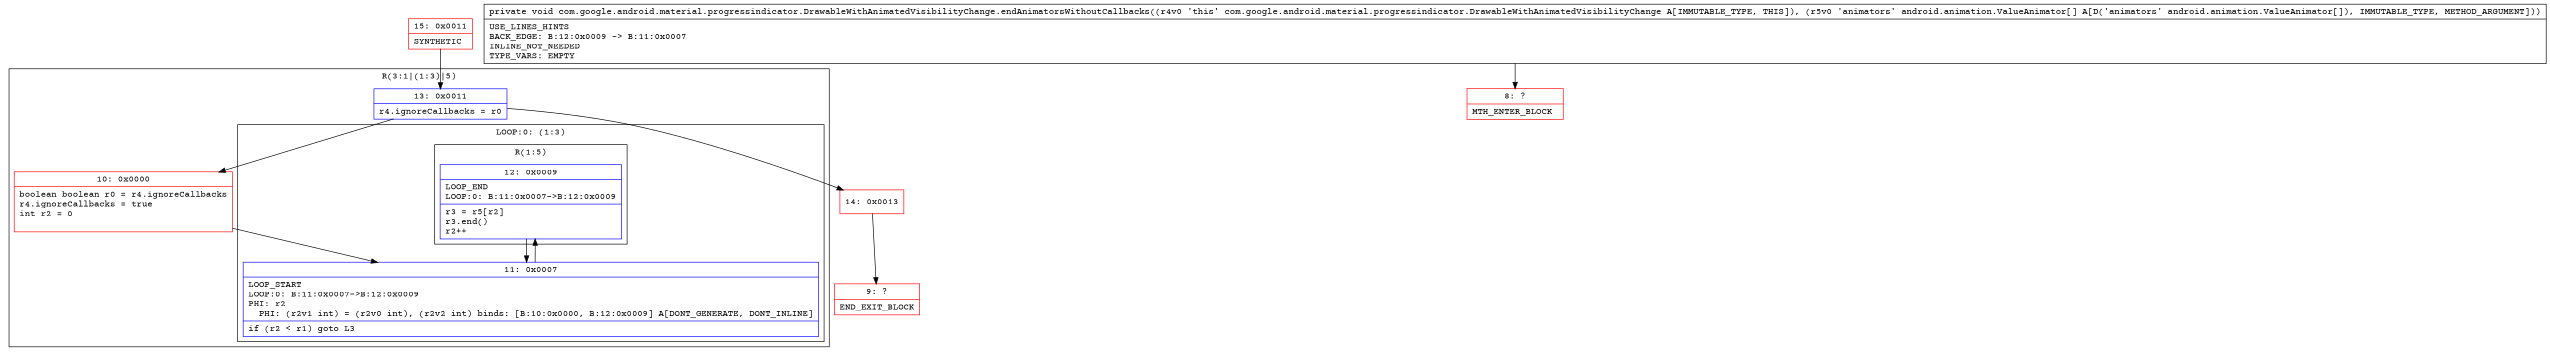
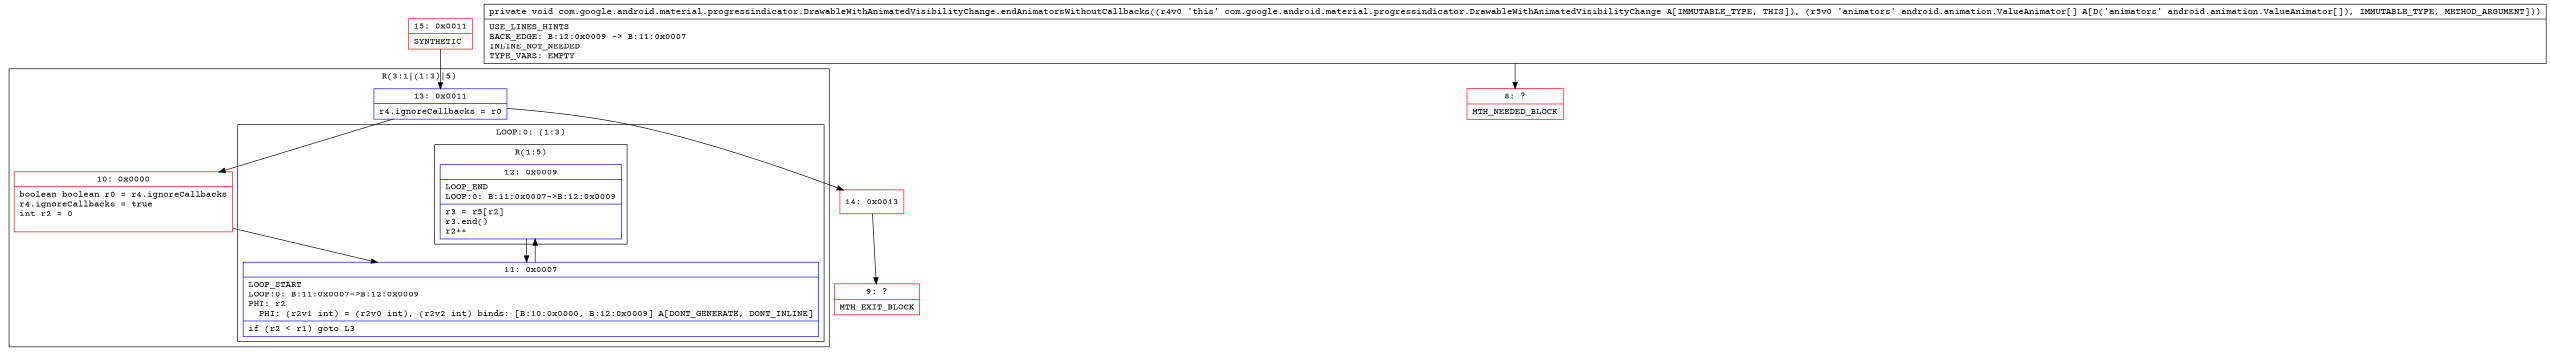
(1512, 111) -> (1515, 111)
(877, 307) -> (877, 307)
